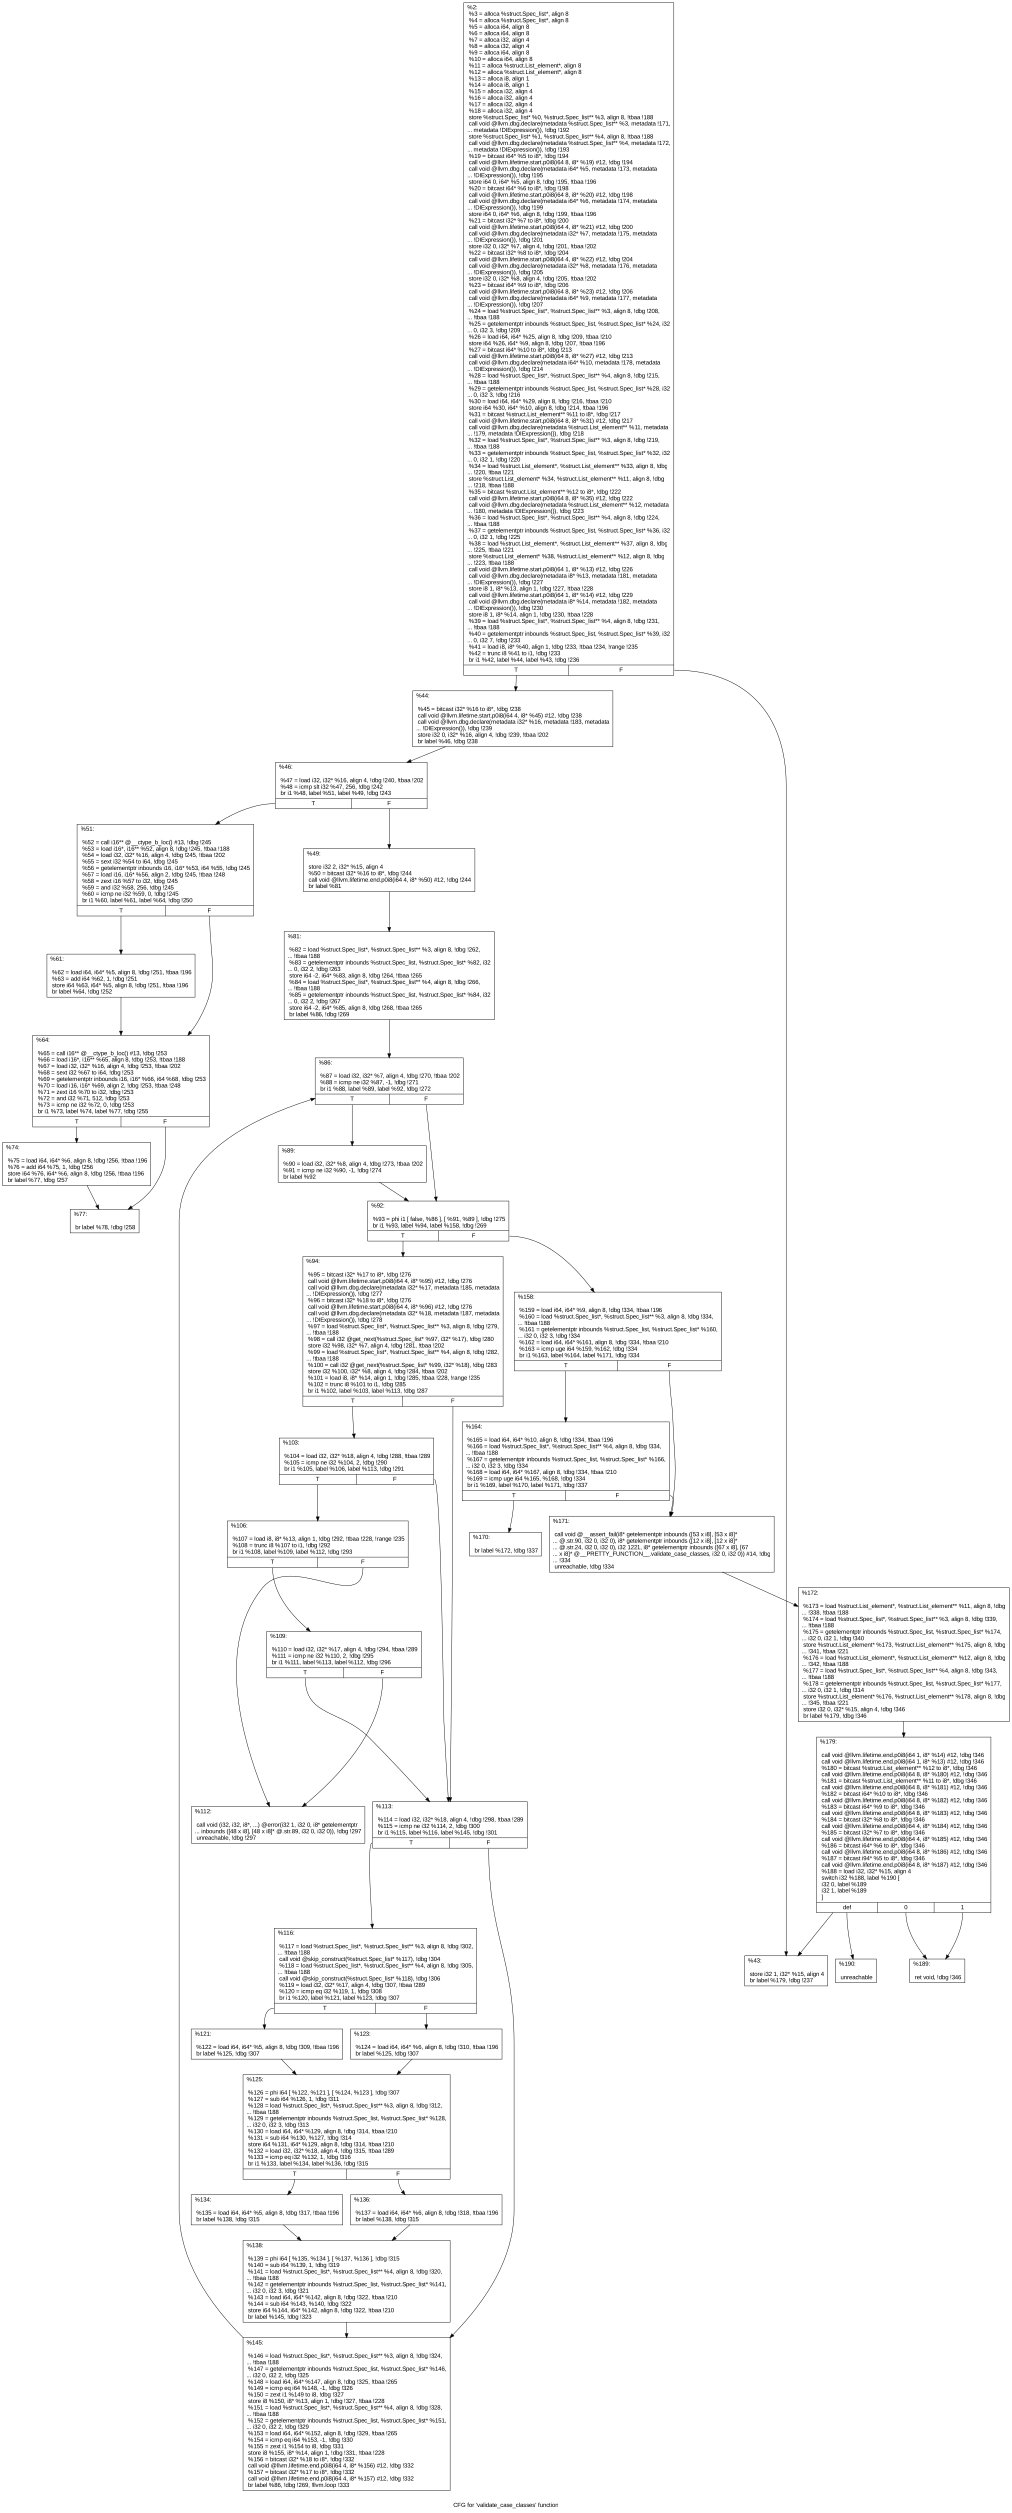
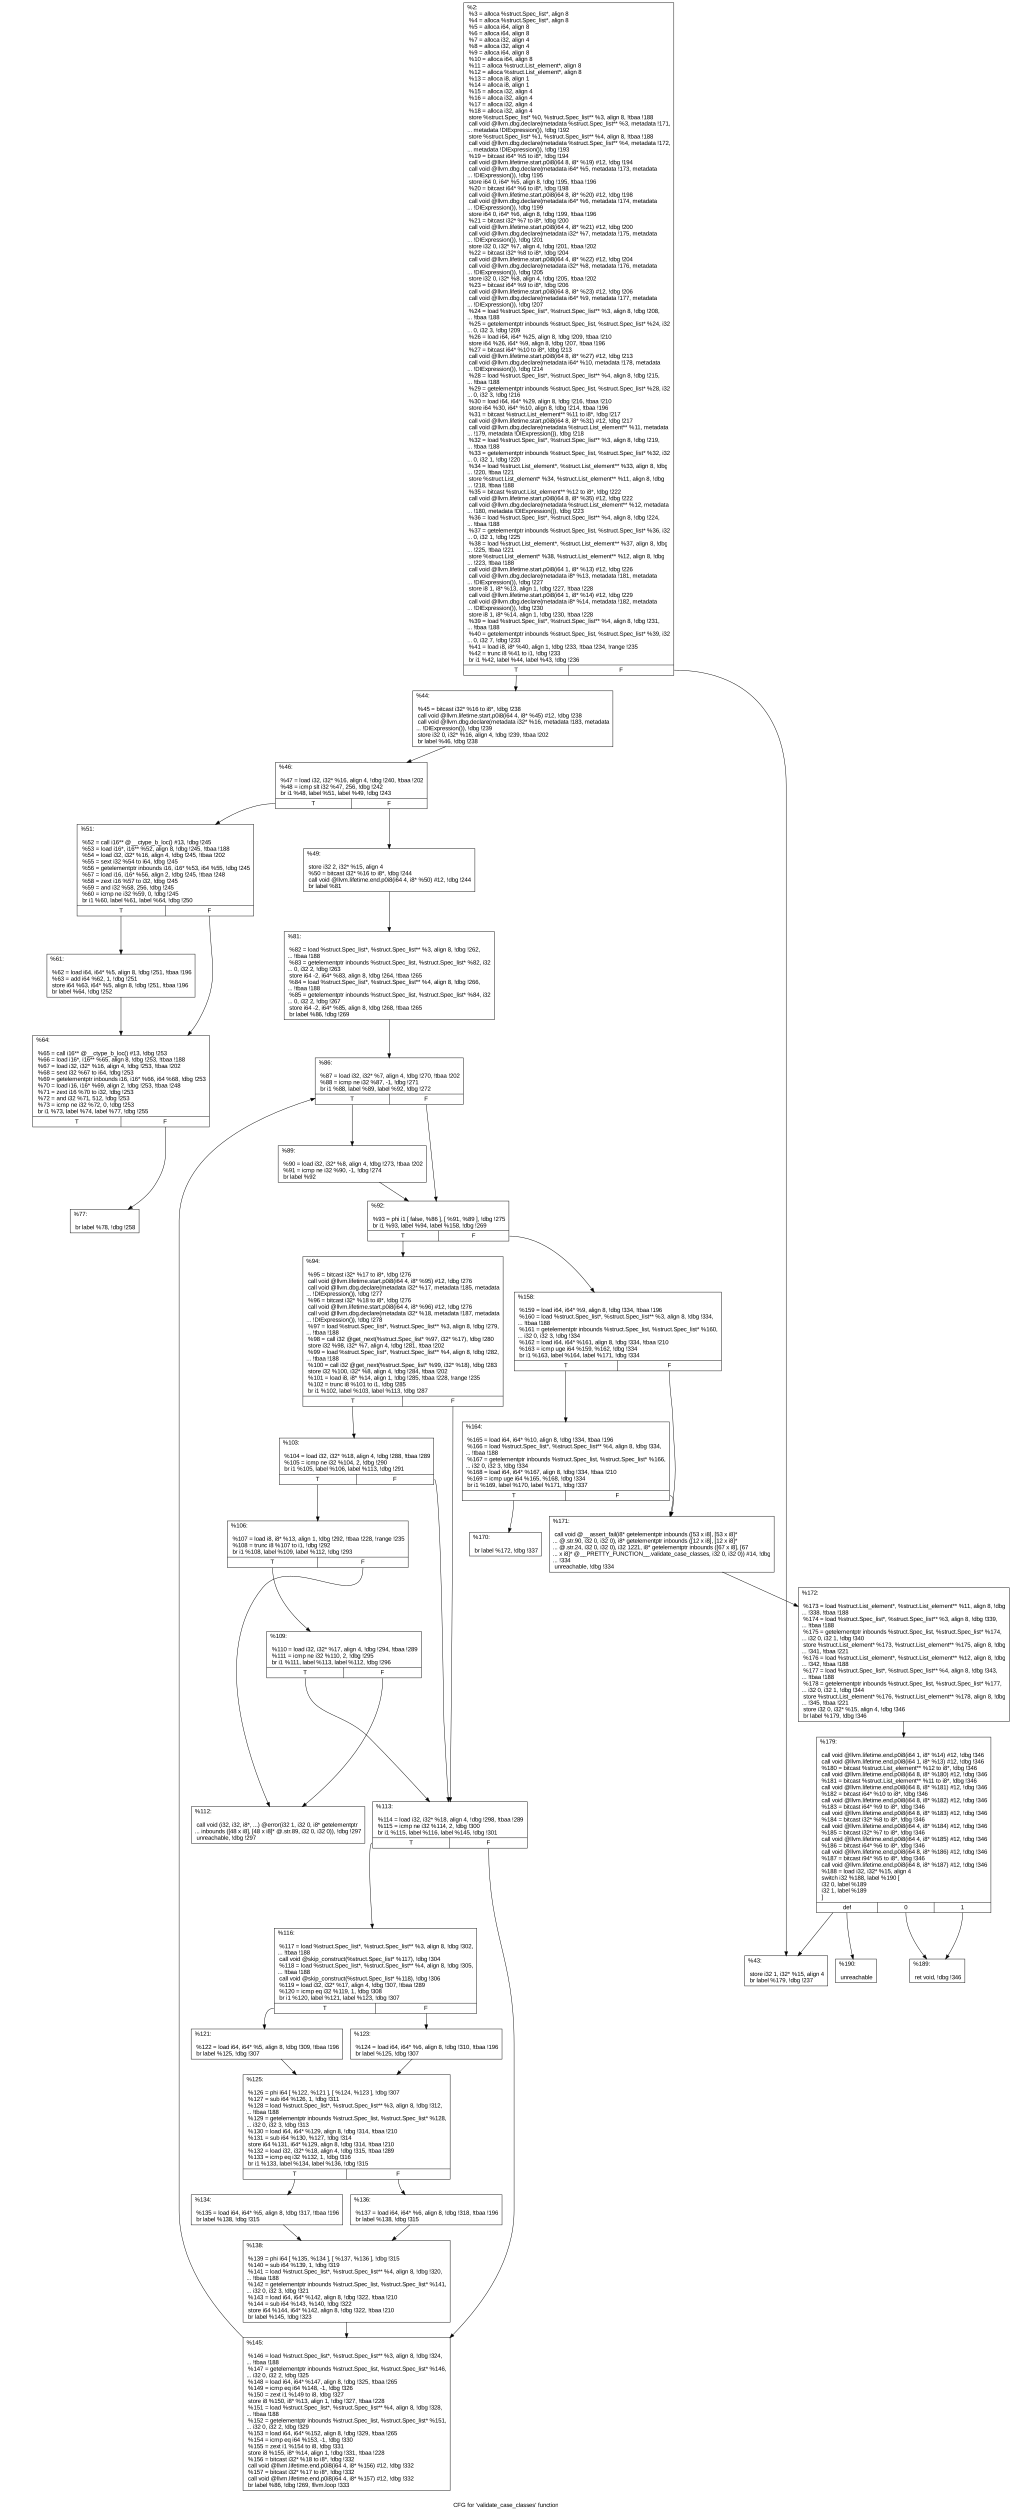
(77, 1164) -> none
(833, 1690) -> (833, 1690)
